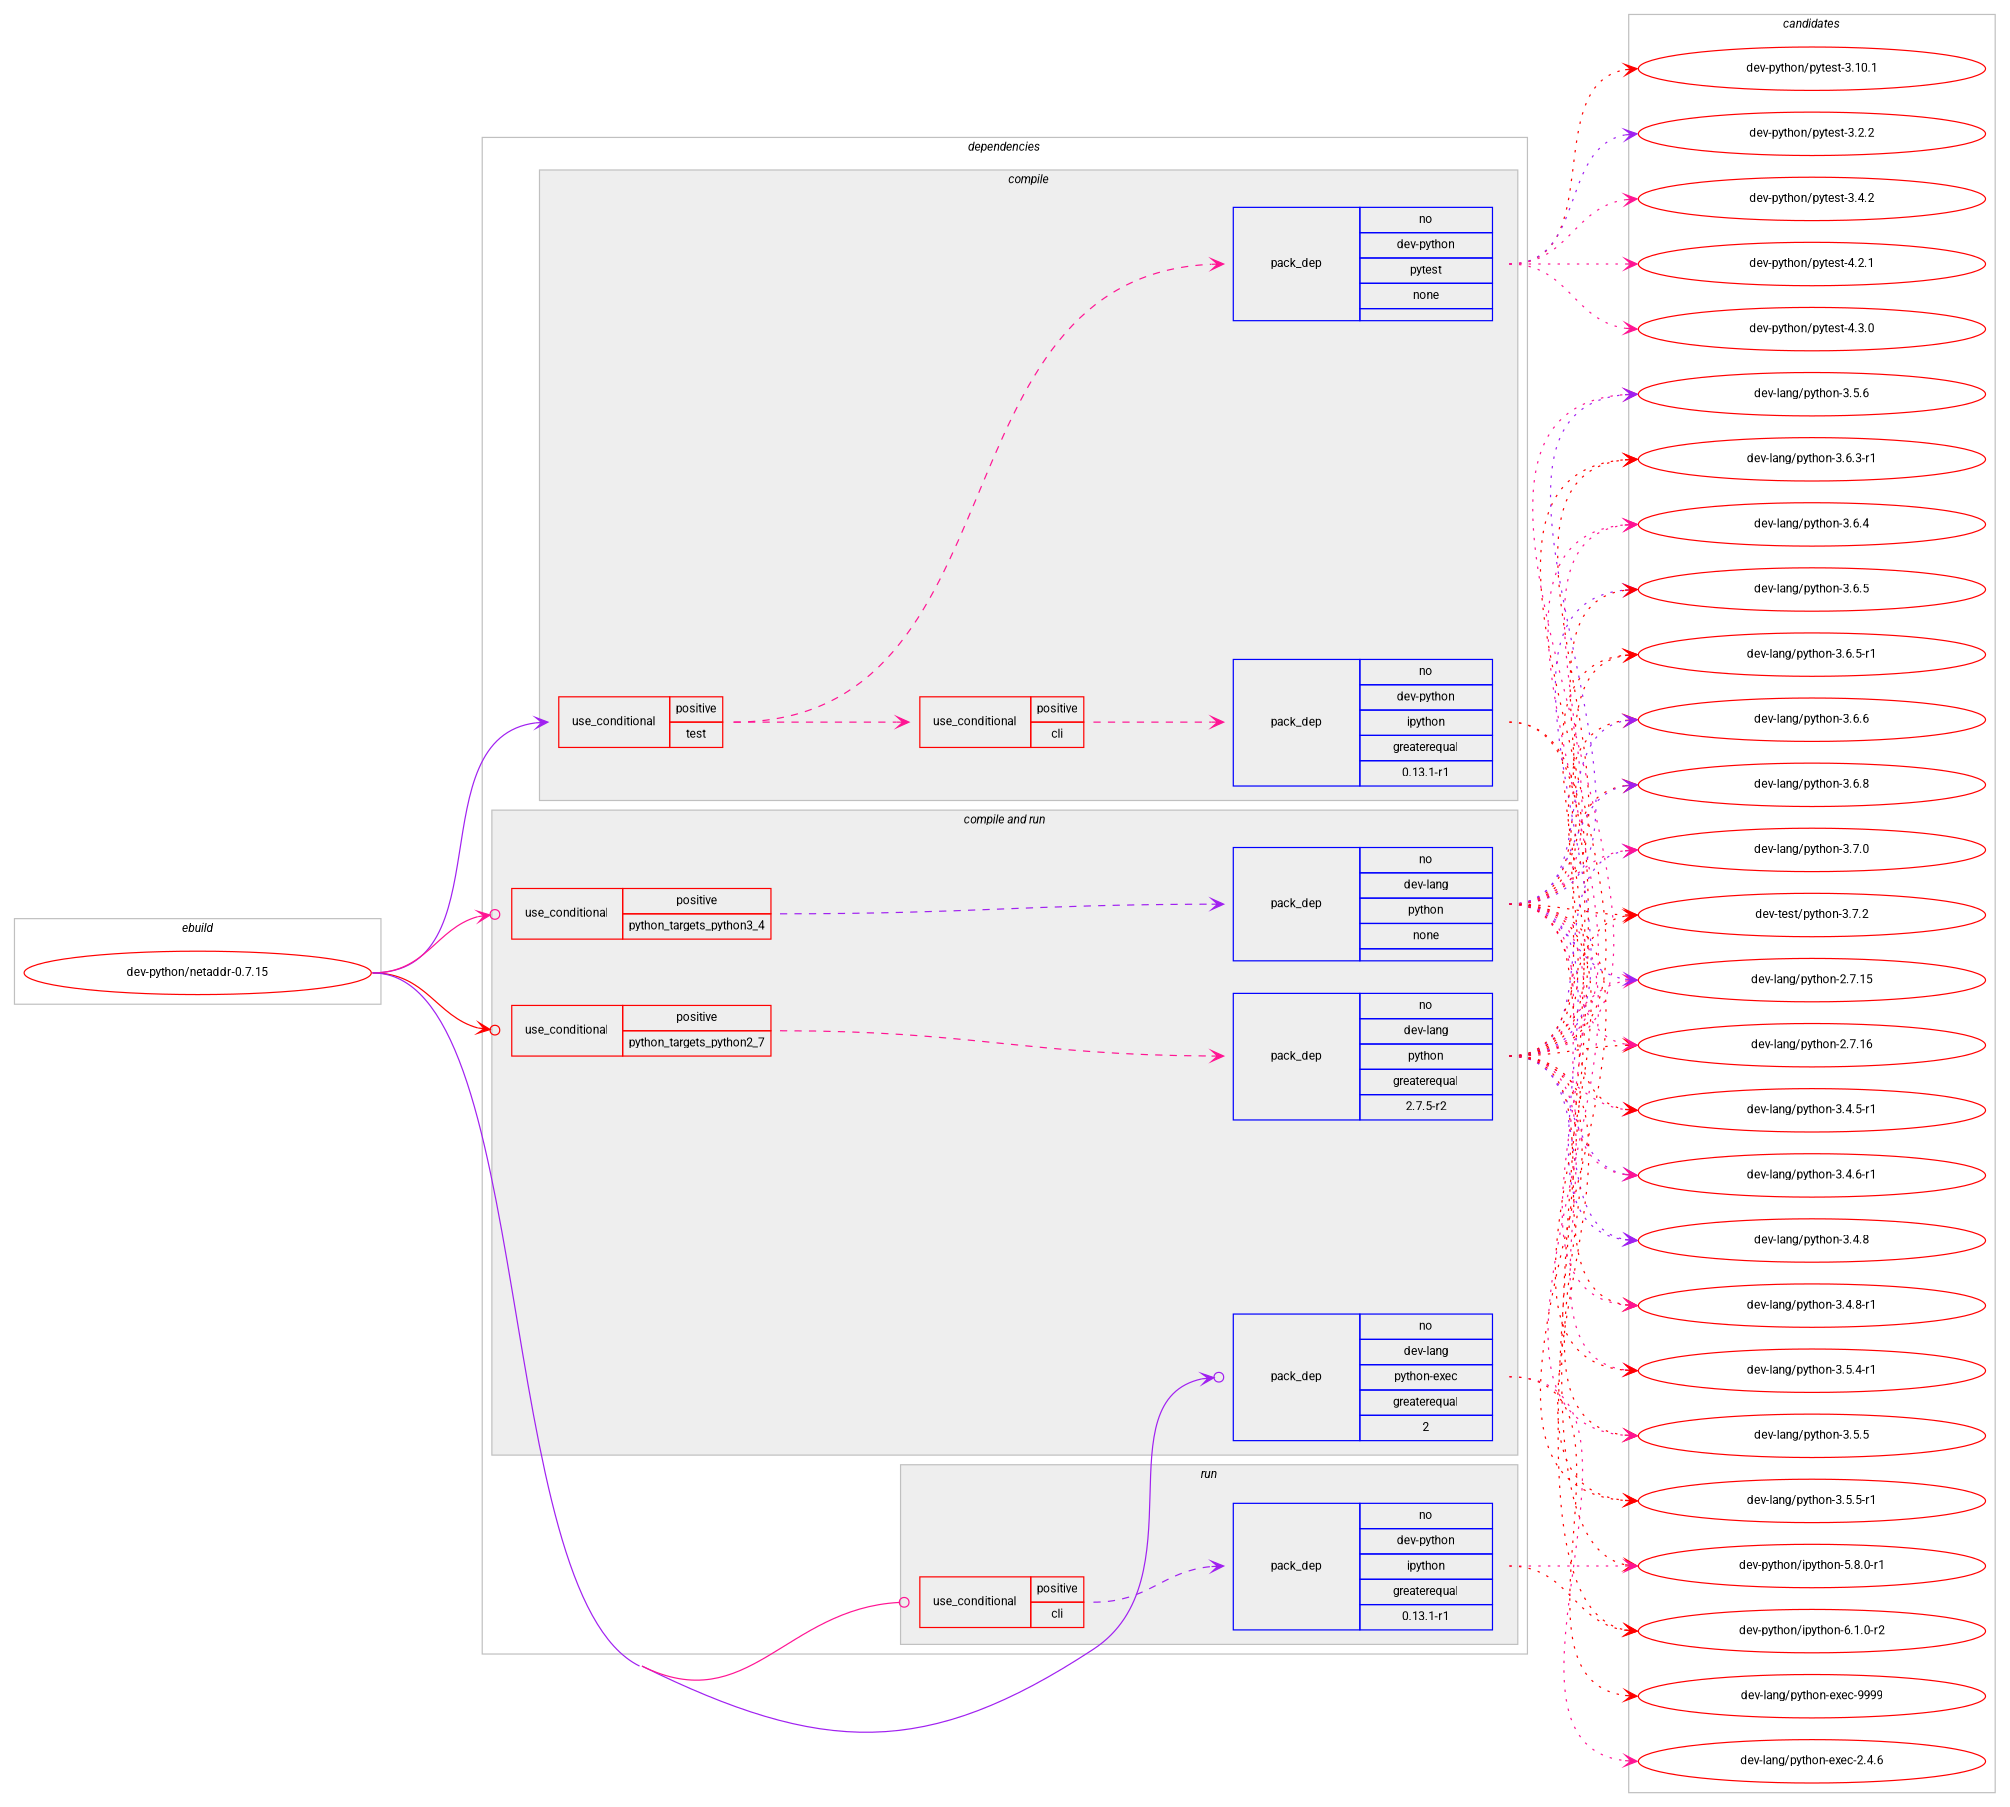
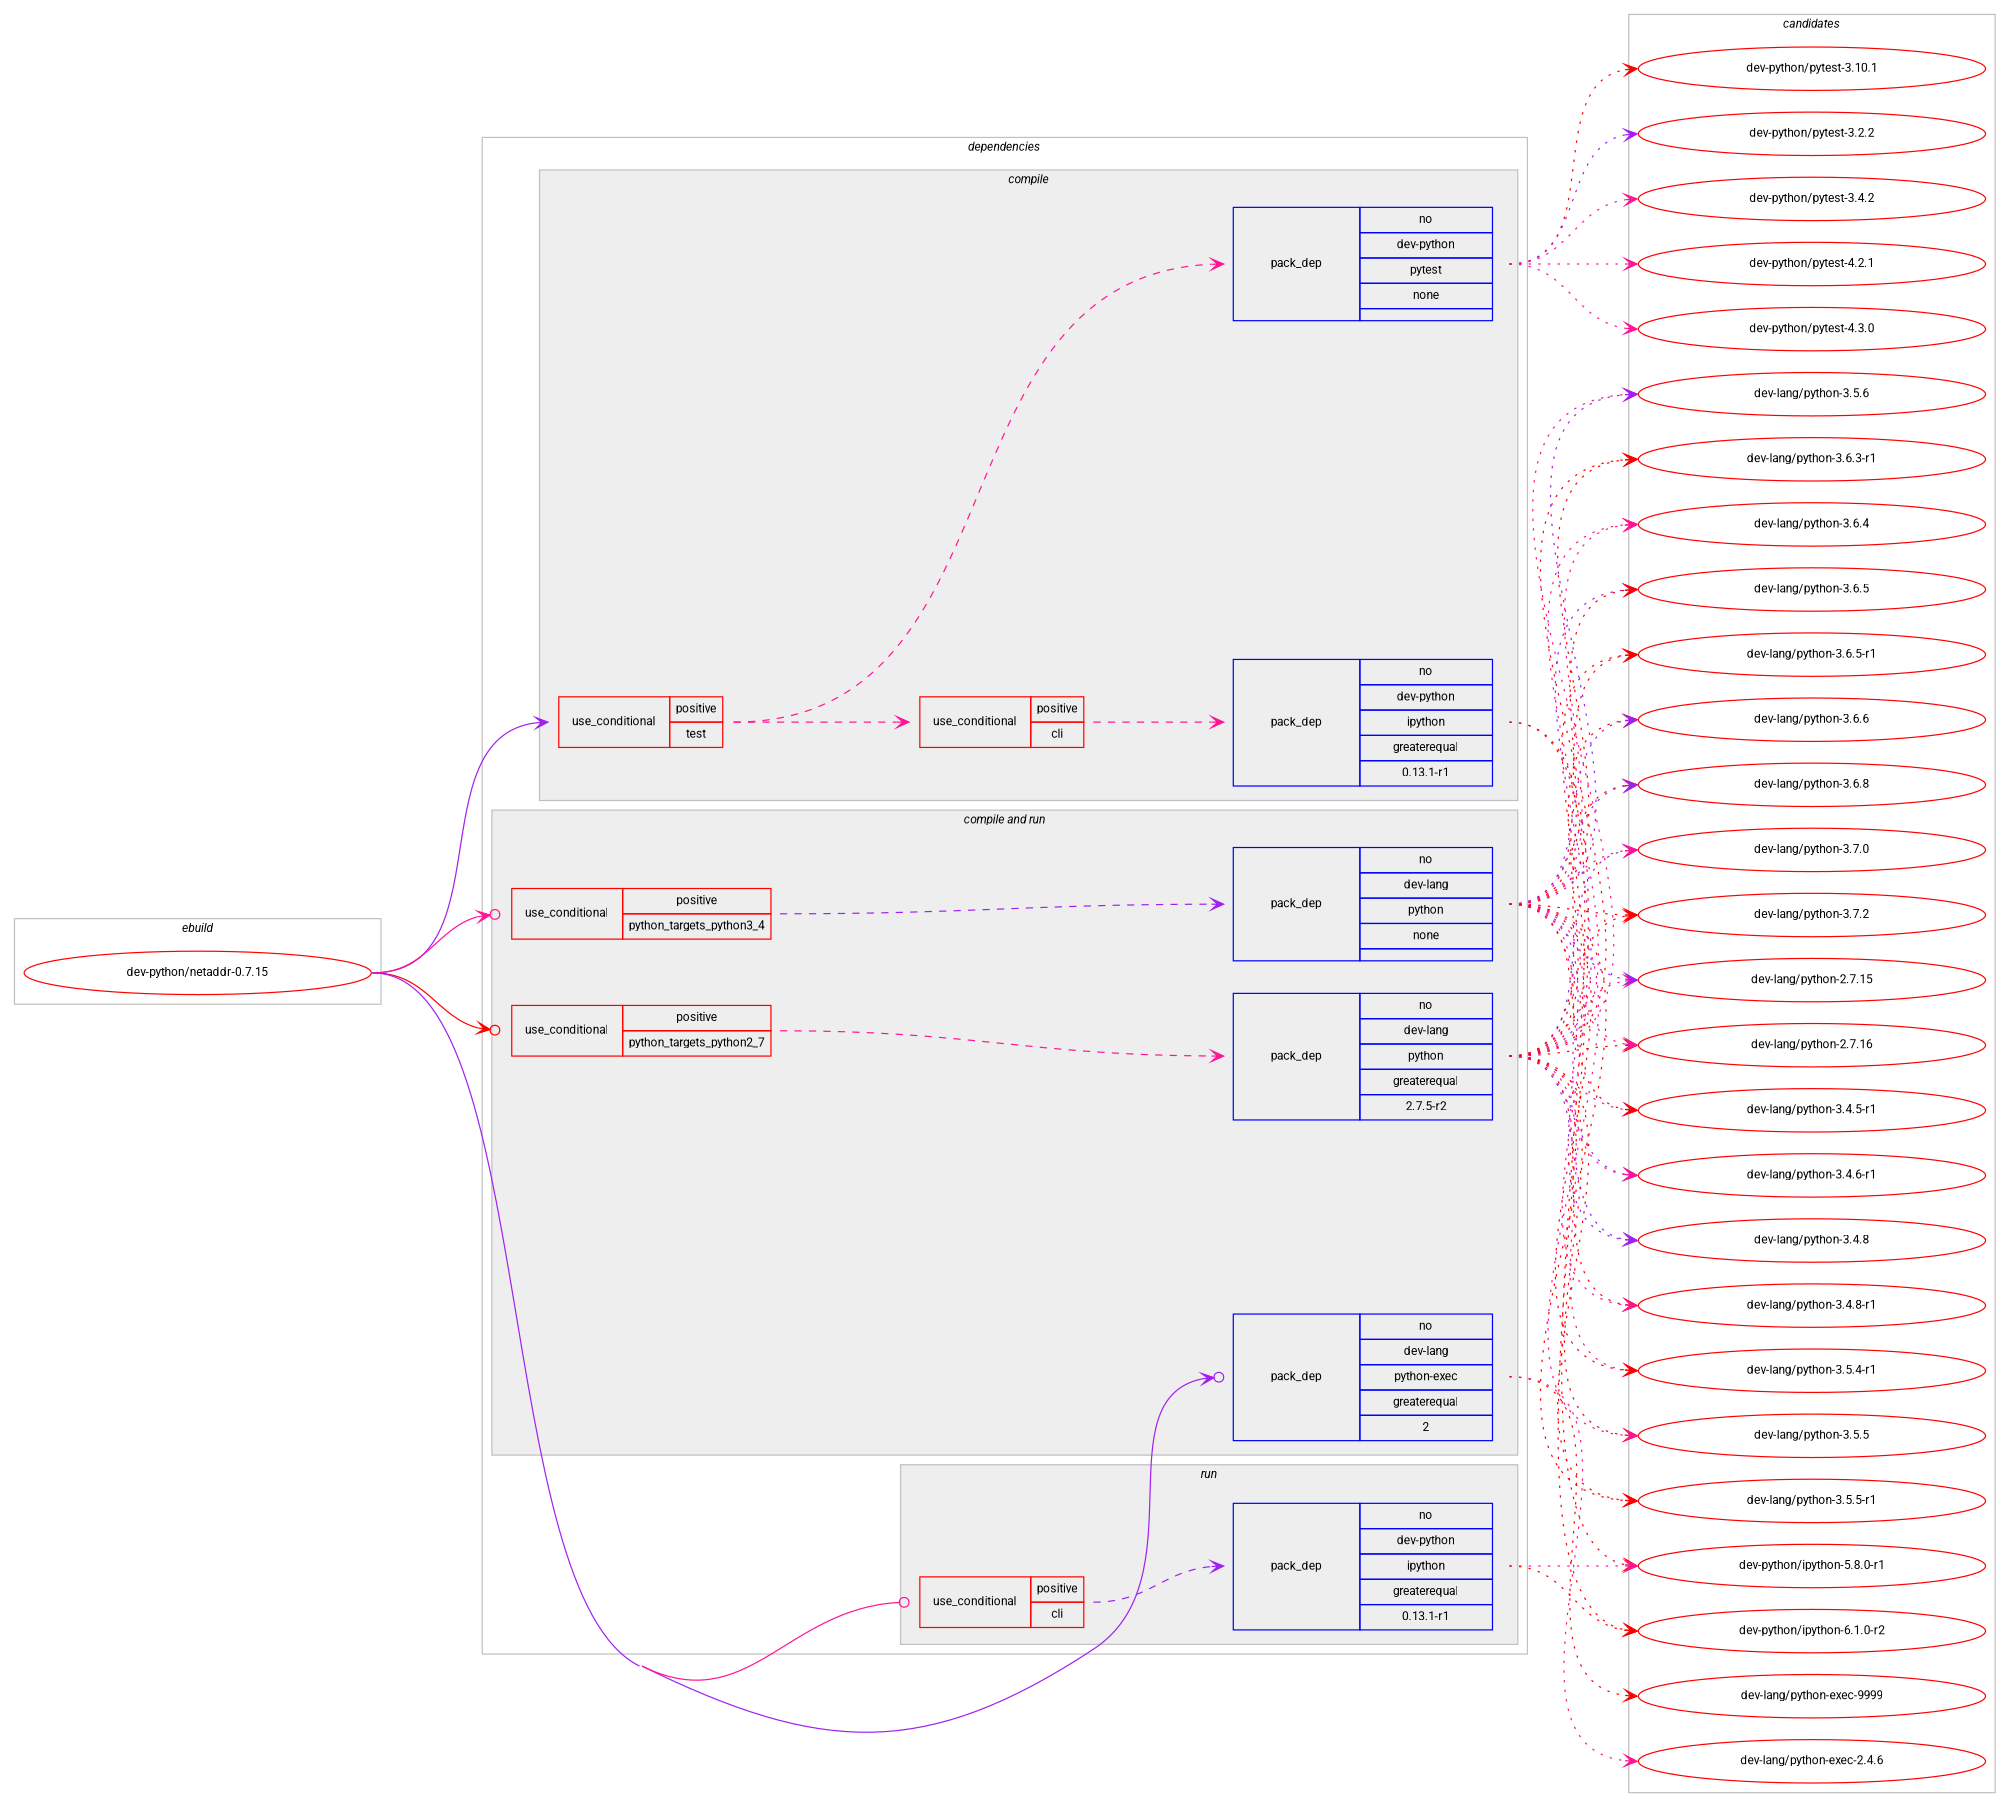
(1812, 915) -> (1812, 915)
